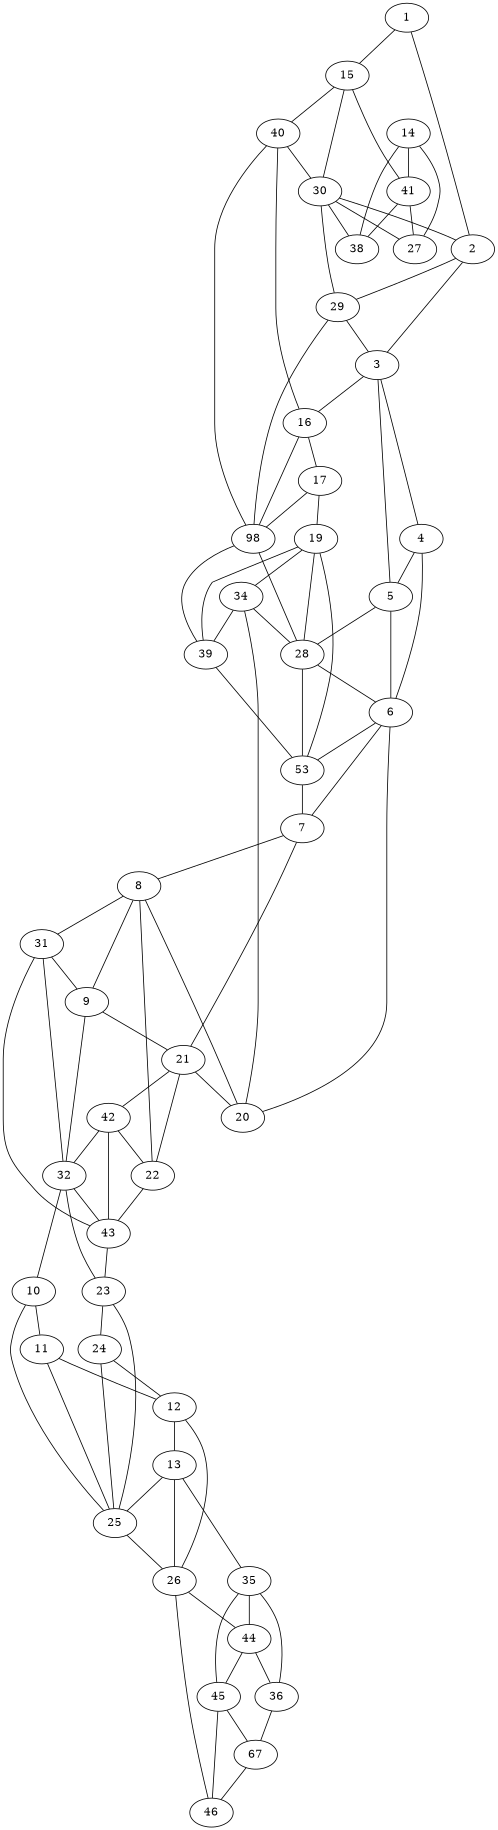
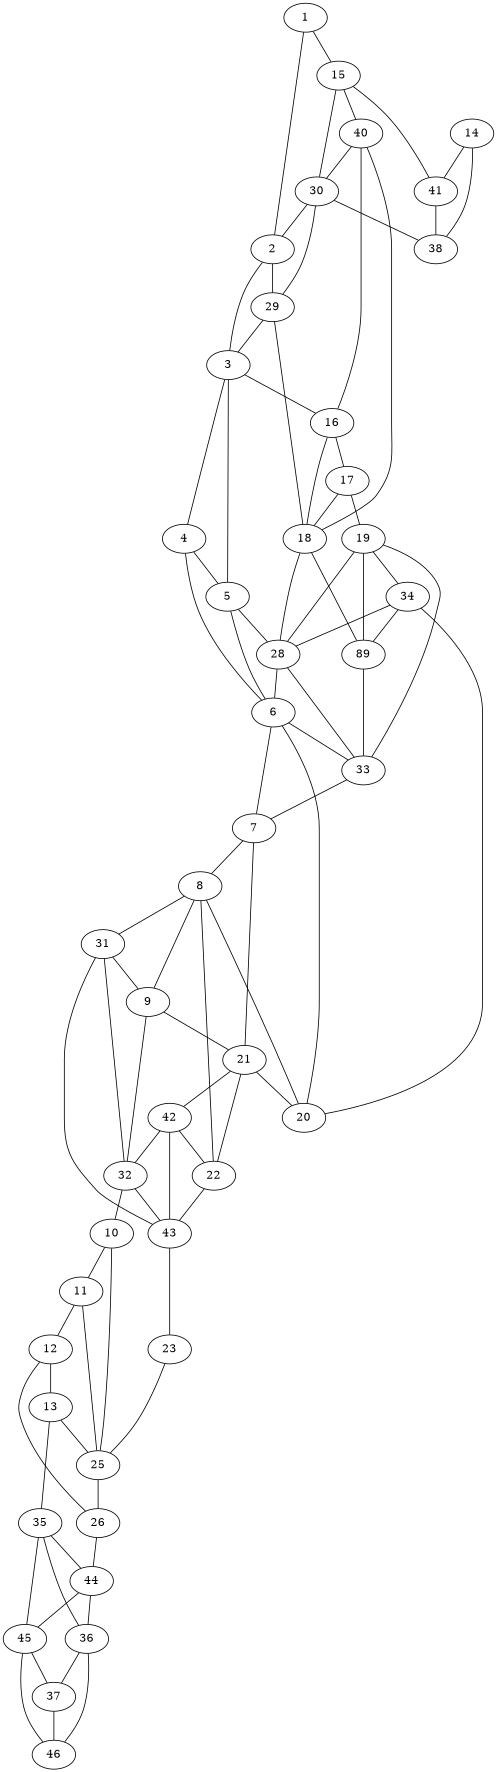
(415, 249) -> none
(253, 539) -> (305, 539)
(206, 655) -> (363, 655)
(302, 770) -> (363, 770)
(76, 1236) -> none
(100, 1349) -> none
(175, 1523) -> none
(188, 1698) -> (86, 1700)
(256, 1755) -> (54, 1697)
